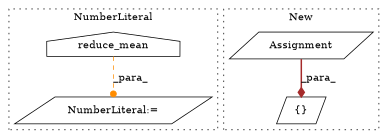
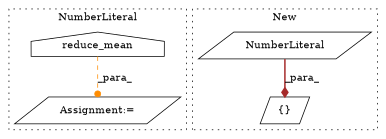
(301, 45) -> (285, 45)
(113, 110) -> (98, 110)
